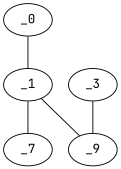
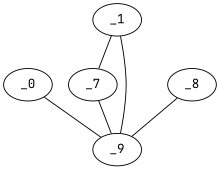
(28, 52) -> (73, 117)
(93, 85) -> (192, 85)
none -> (105, 117)
